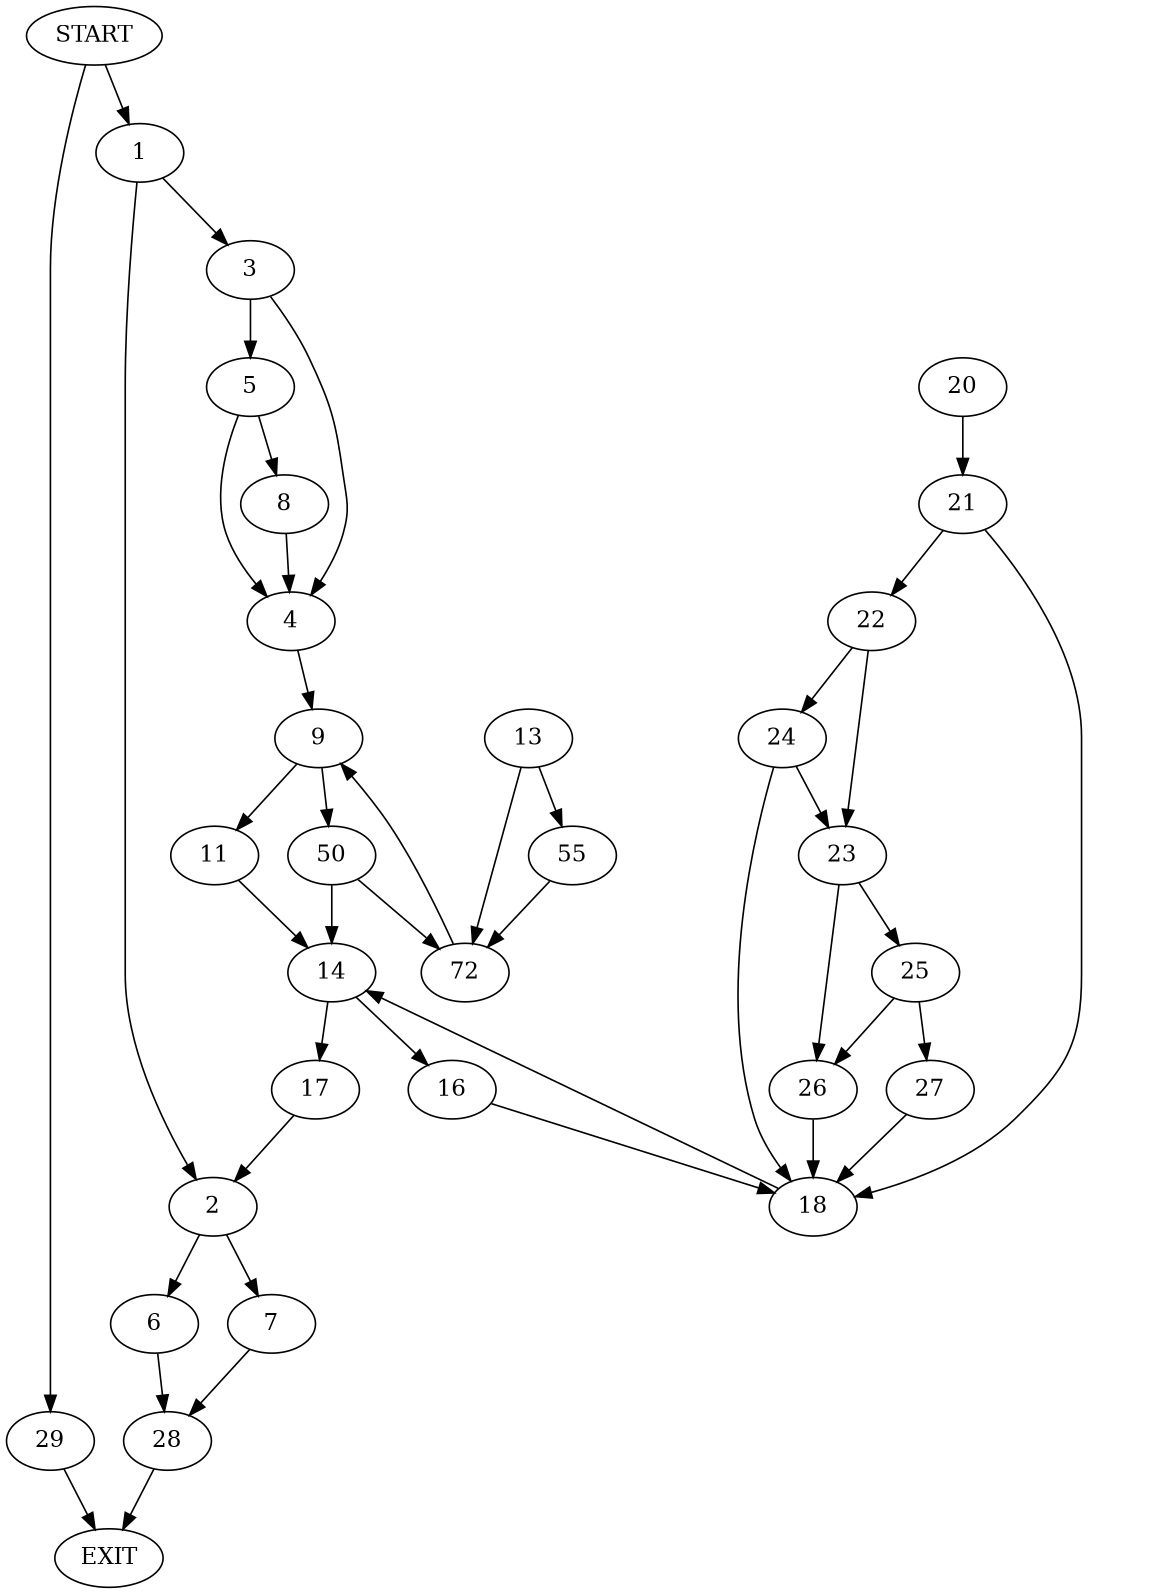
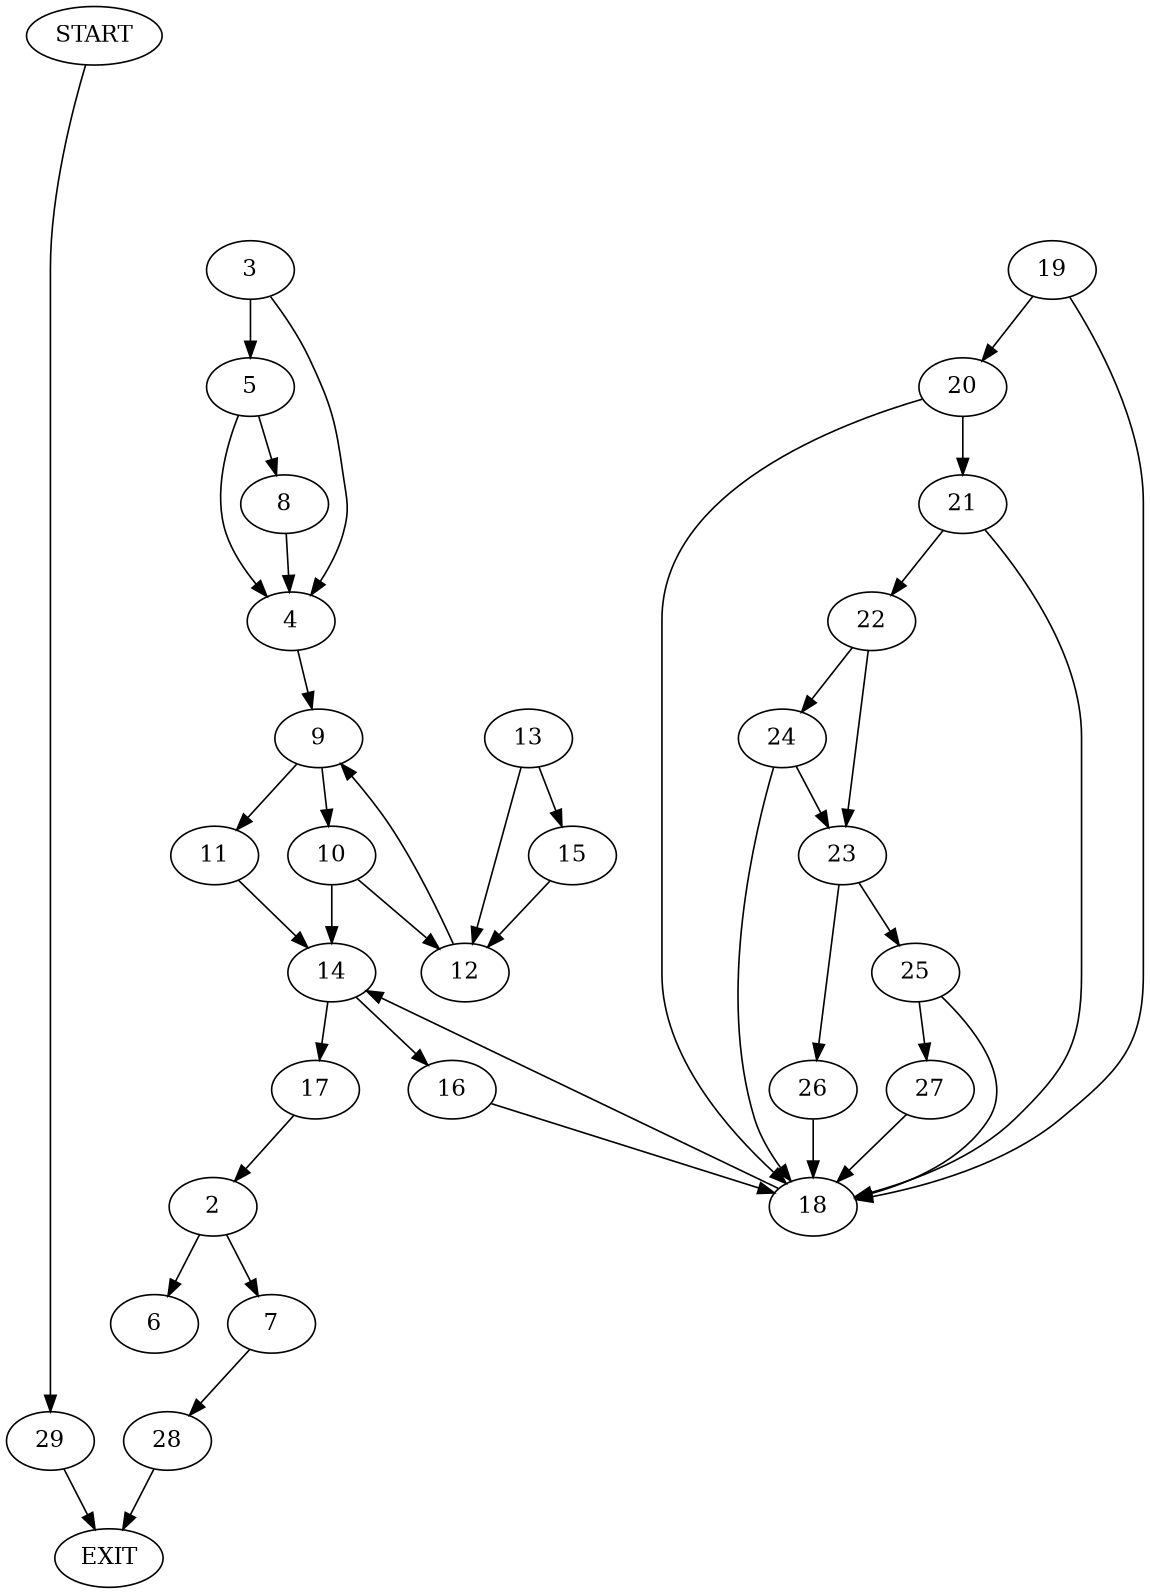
(140, 153) -> none
none -> (1052, 270)
none -> (662, 732)
(332, 855) -> (332, 855)
(572, 855) -> (572, 855)
(465, 973) -> (465, 973)
(870, 1025) -> (989, 1119)
(160, 1374) -> none
